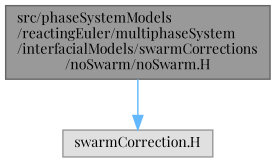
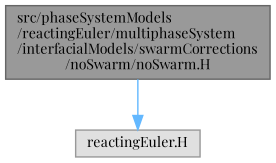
(138, 144) -> (138, 144)
